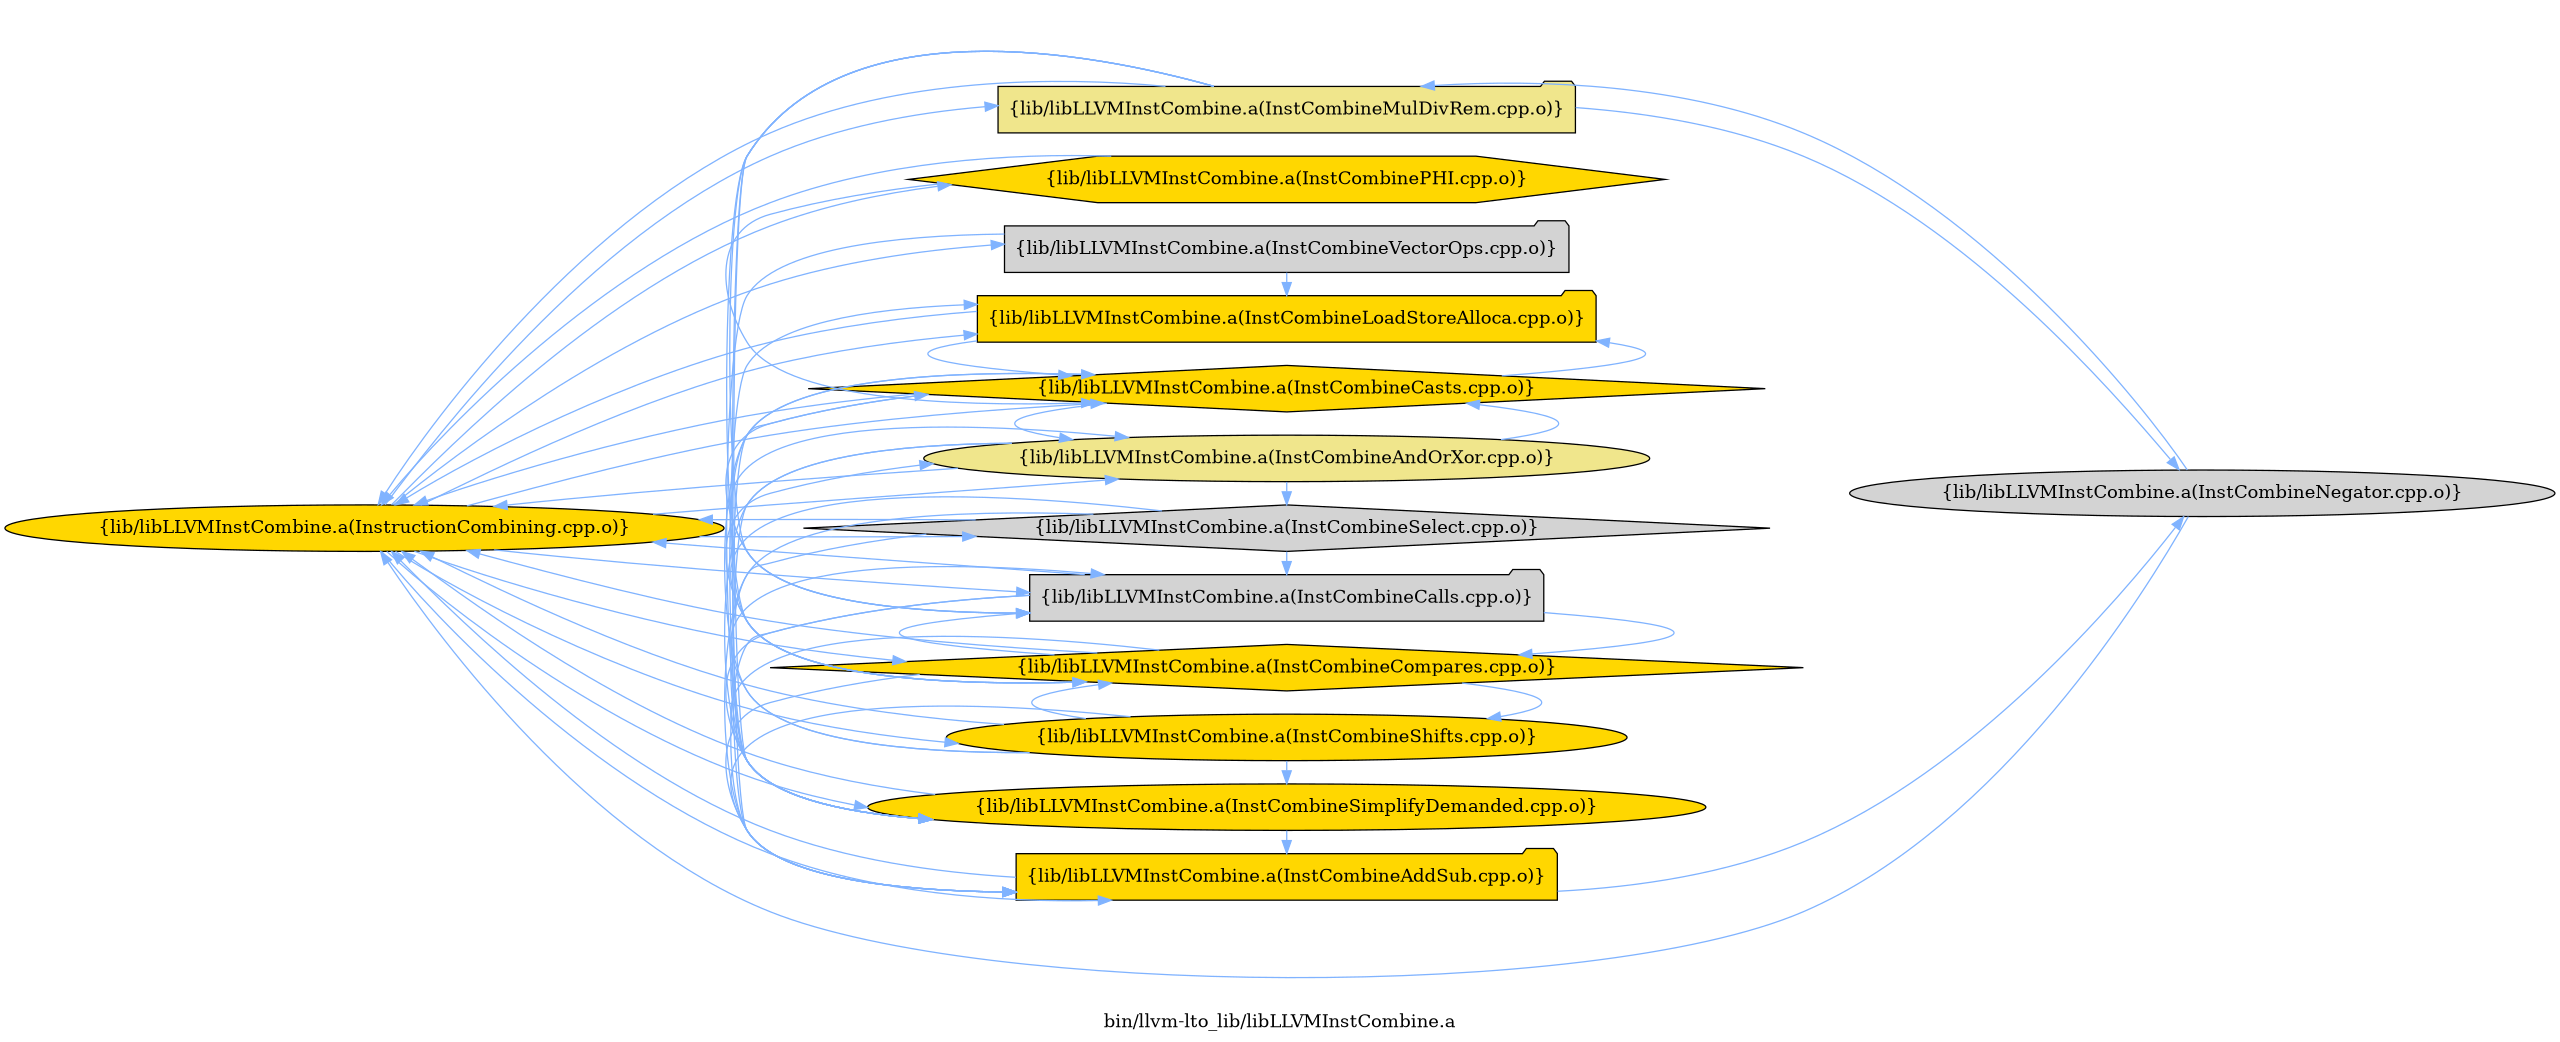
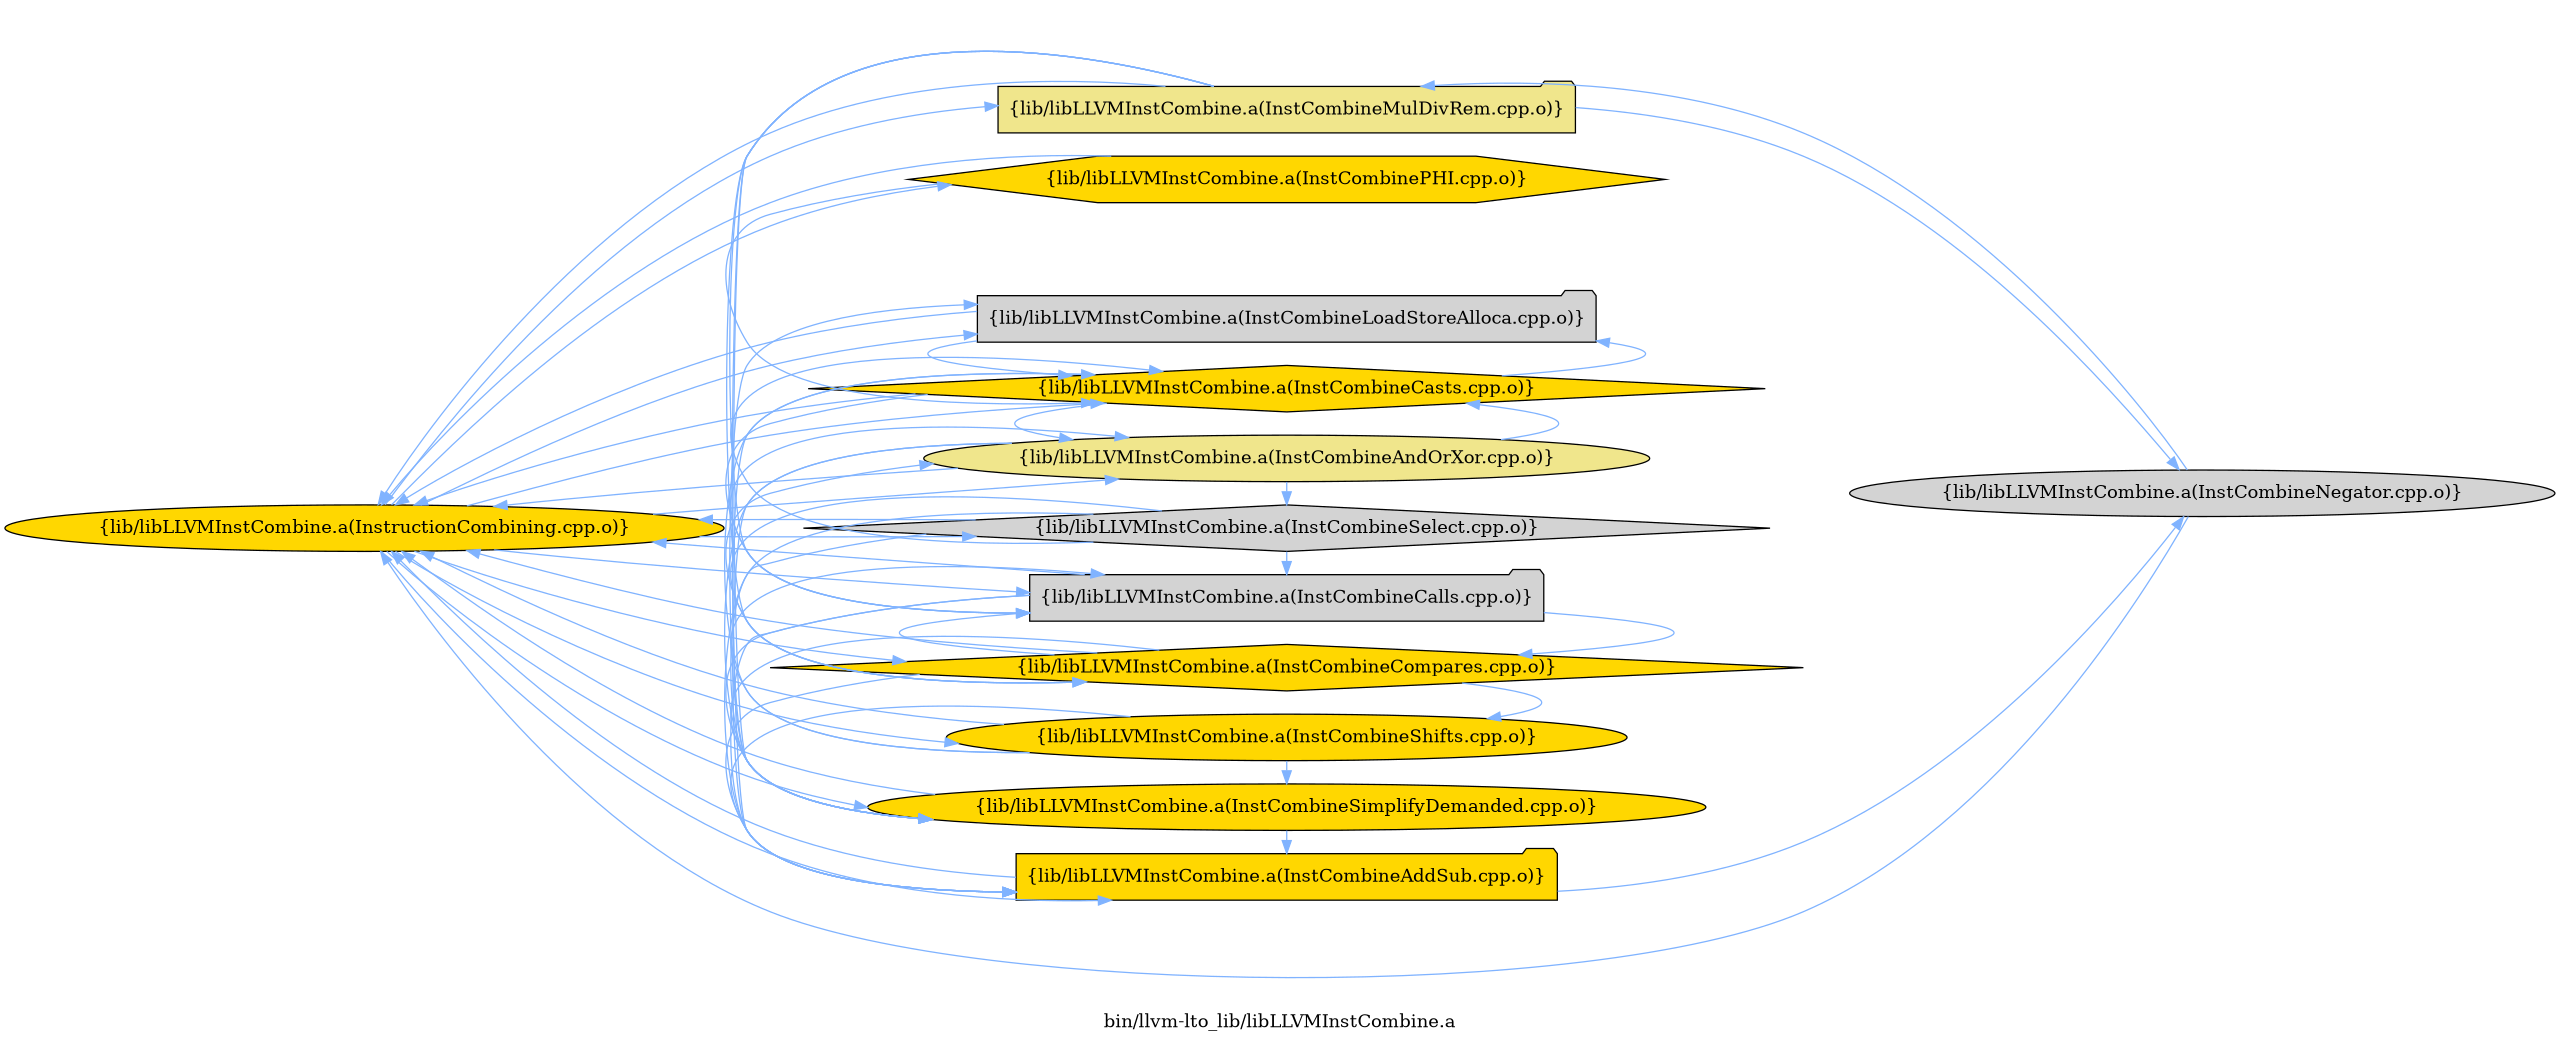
(1287, 249) -> none
(1287, 319) -> (1287, 319)
(745, 616) -> (748, 398)
(1036, 698) -> none
